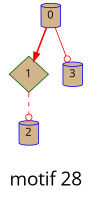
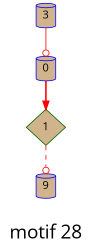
(61, 42) -> (46, 39)
(29, 133) -> (46, 186)
